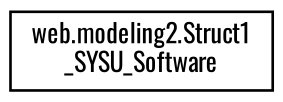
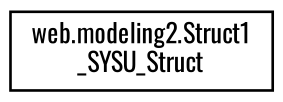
(142, 51) -> (142, 51)
